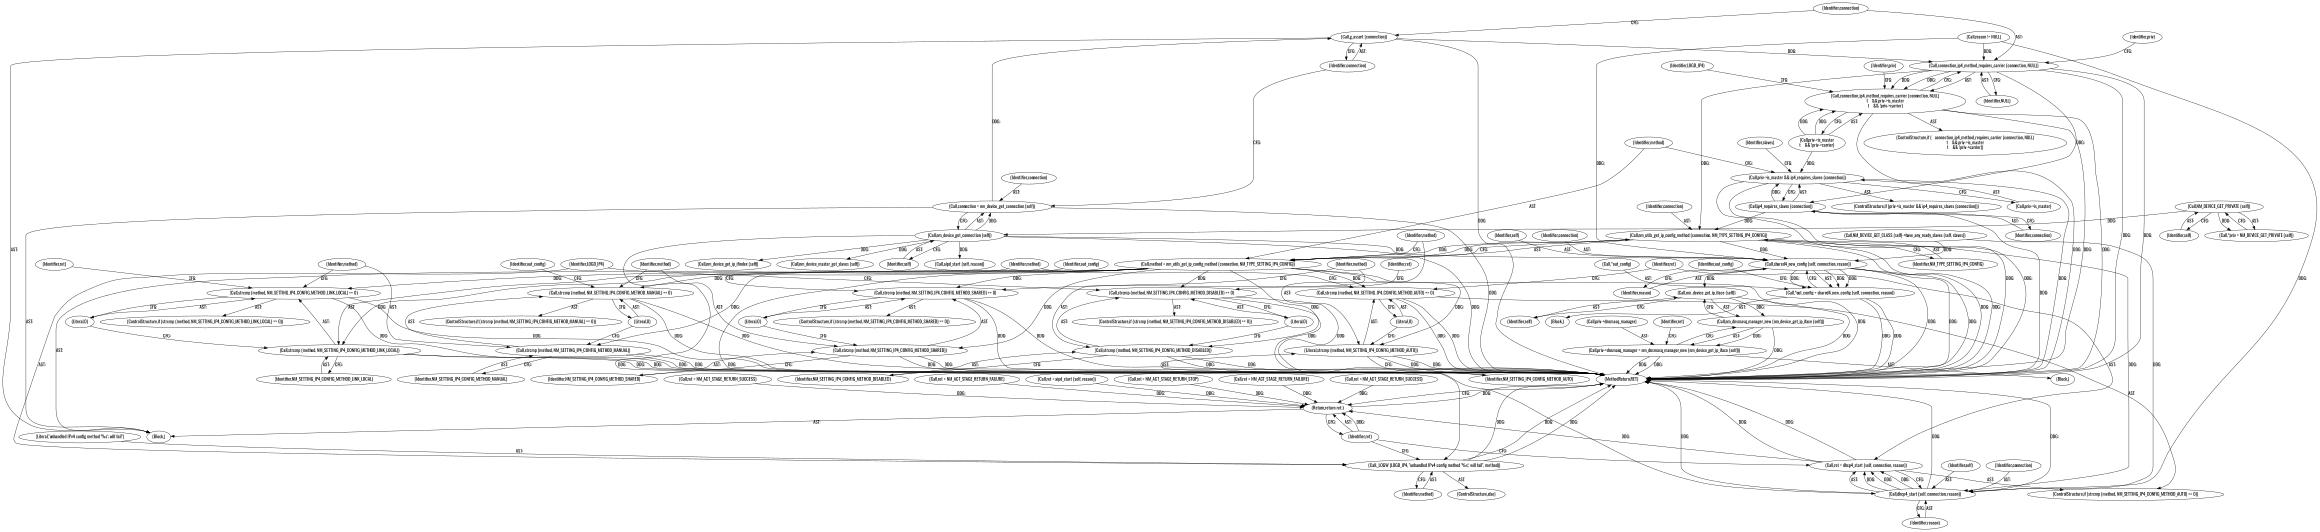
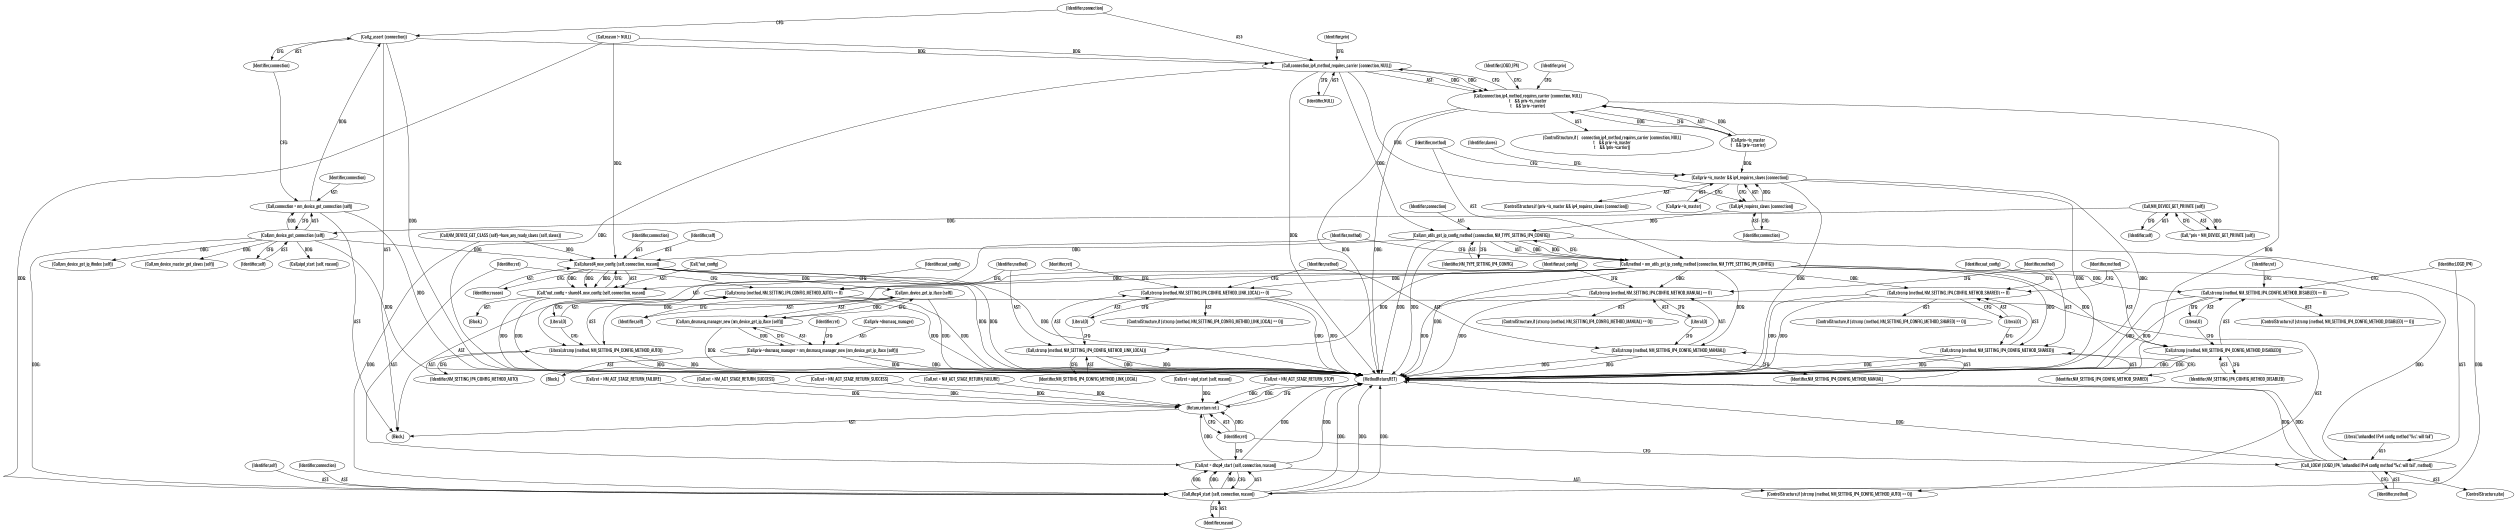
(2033, 365) -> none
